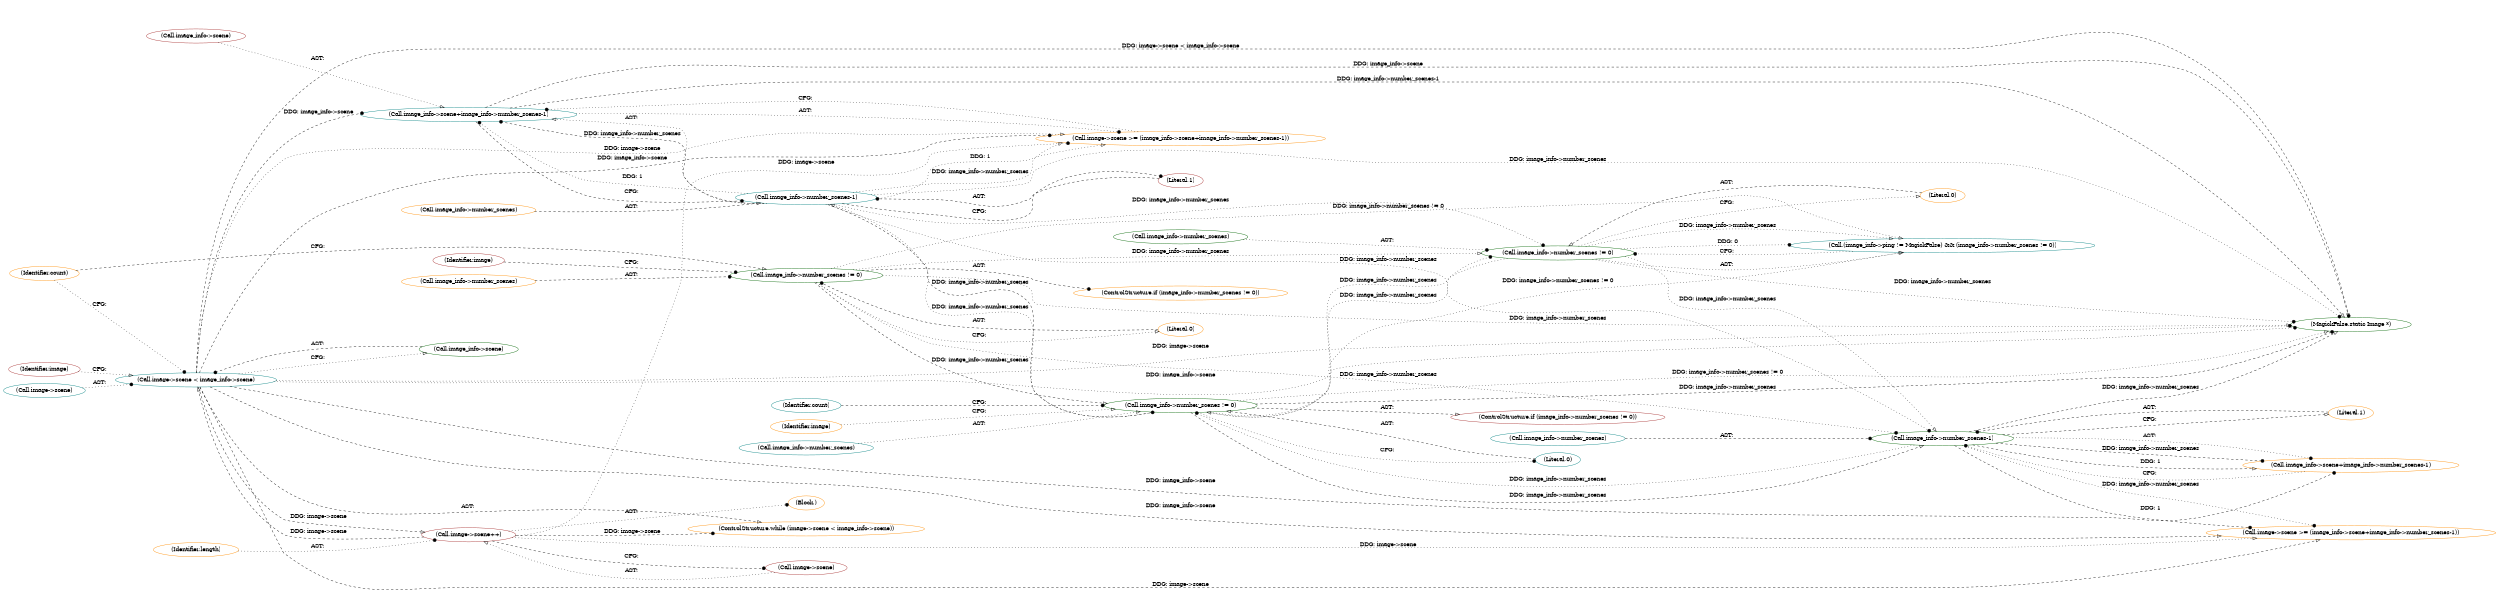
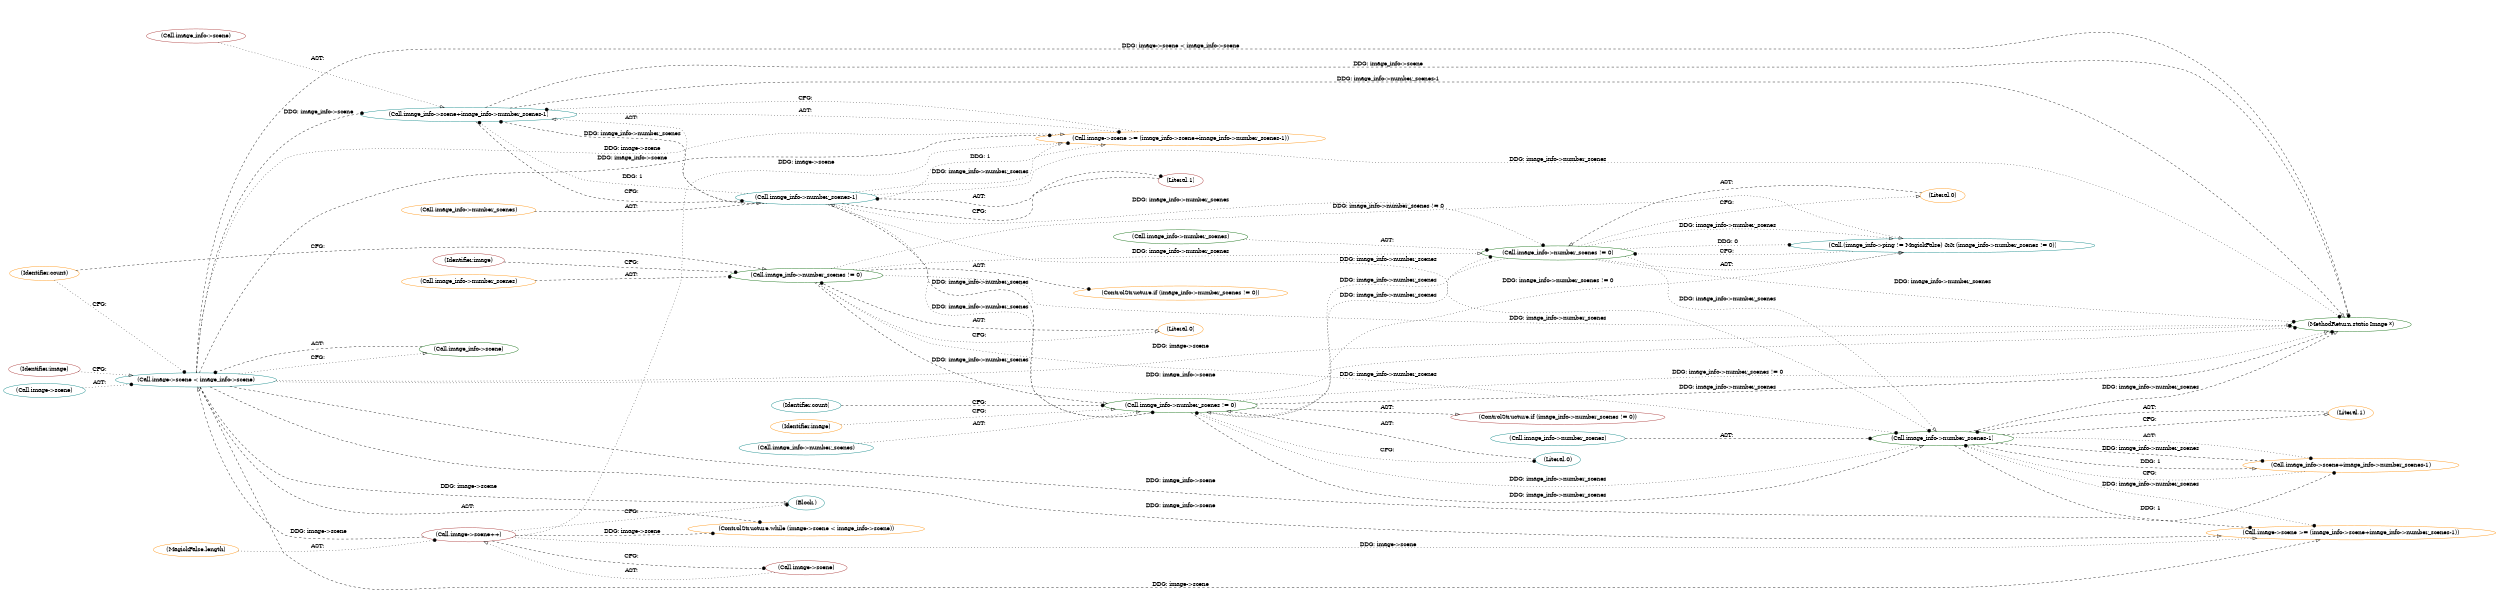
(2351, 325) -> (2351, 325)
(806, 503) -> (806, 503)
(632, 512) -> (632, 512)
(275, 513) -> (471, 496)
(452, 513) -> (452, 513)
(196, 550) -> (196, 550)
